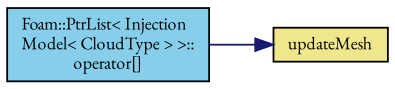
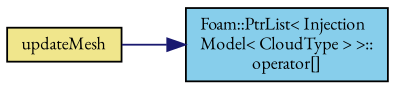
(232, 45) -> (144, 45)
